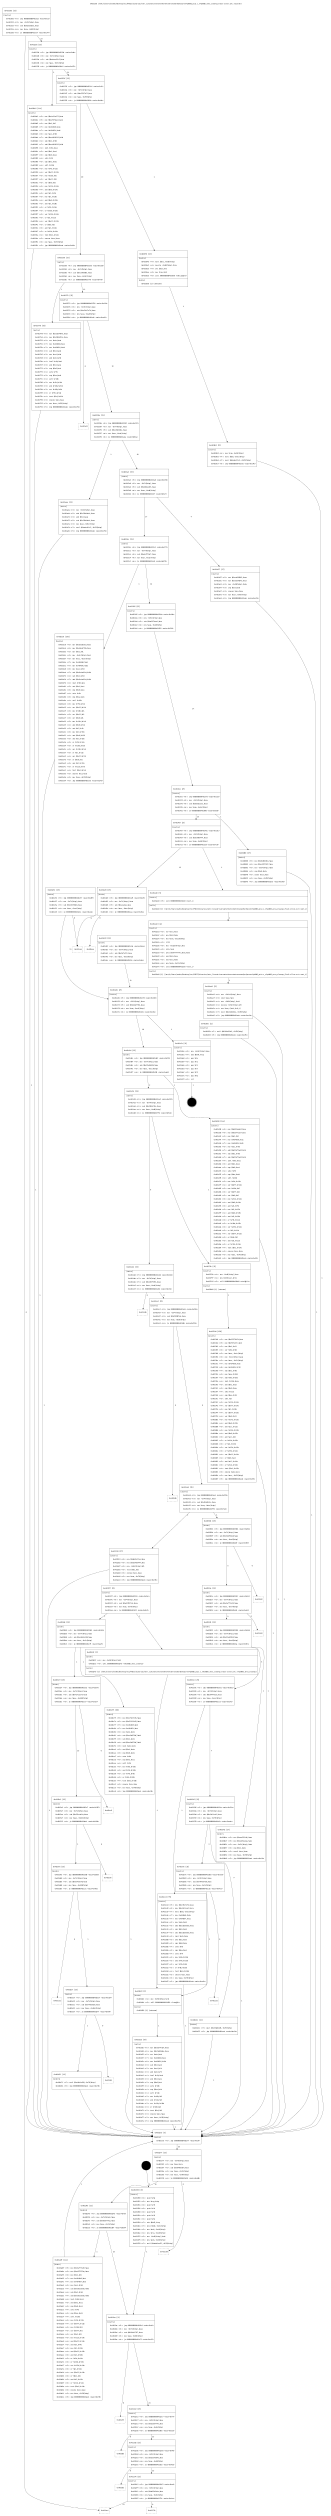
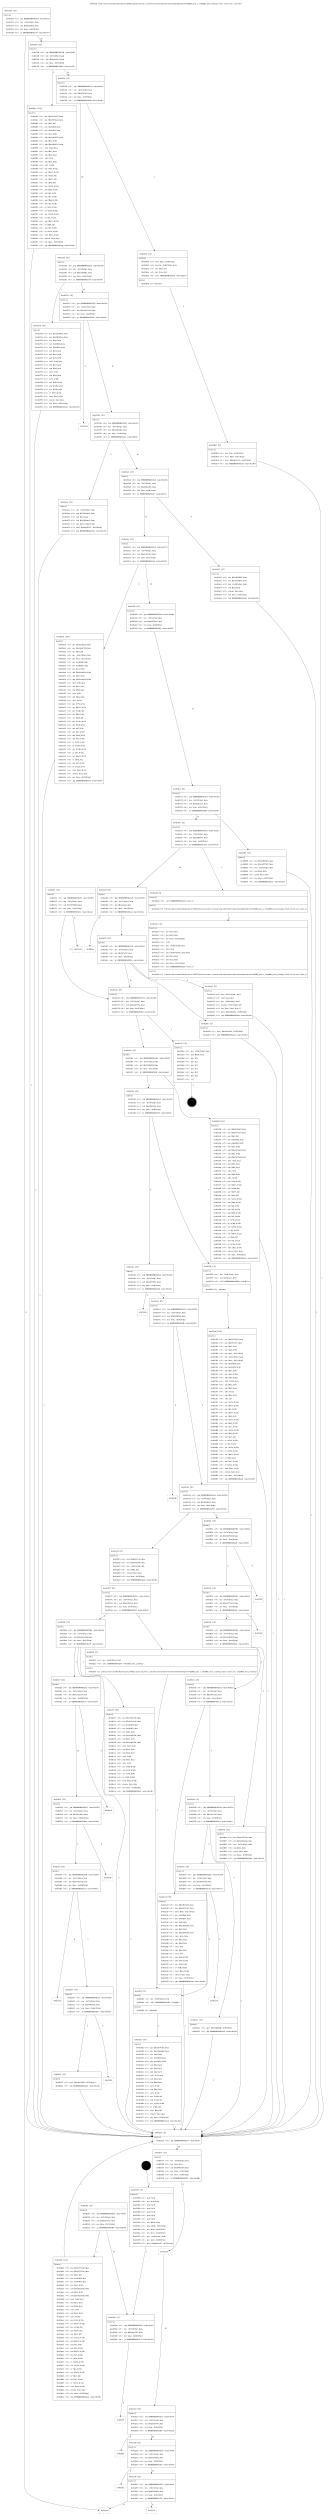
(81, 925) -> (122, 925)
(228, 980) -> (164, 979)
none -> (169, 991)
(48, 1880) -> (117, 1884)
(133, 2186) -> none
(141, 2374) -> (162, 2330)
